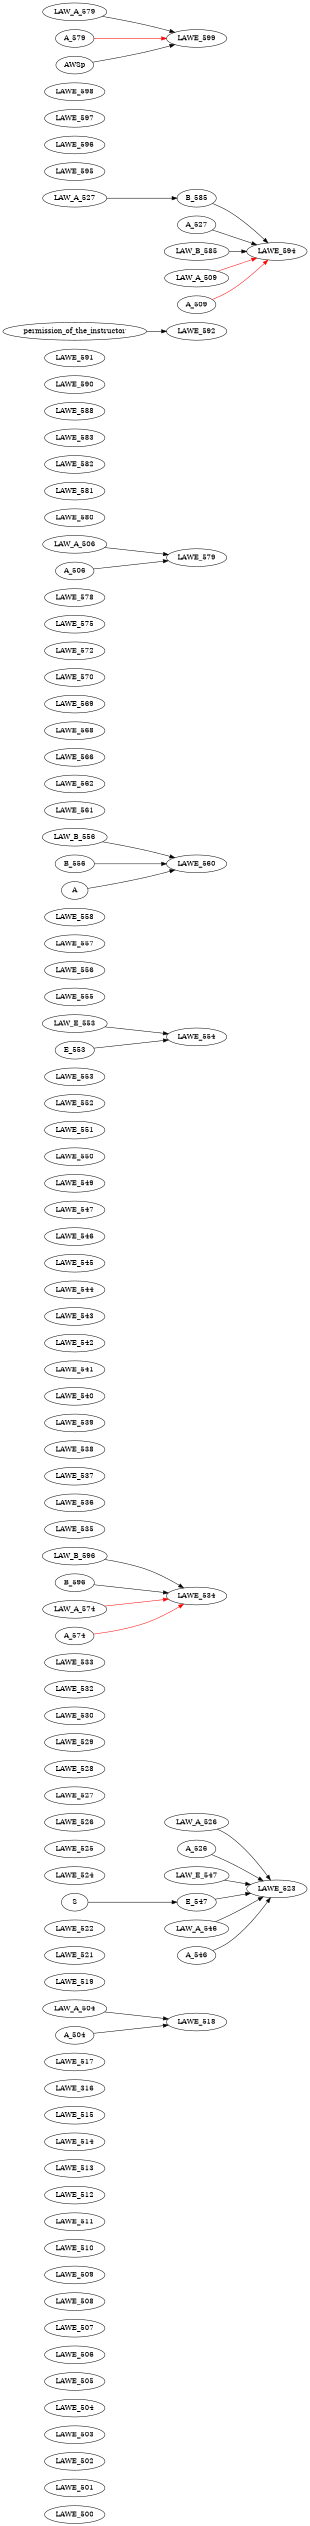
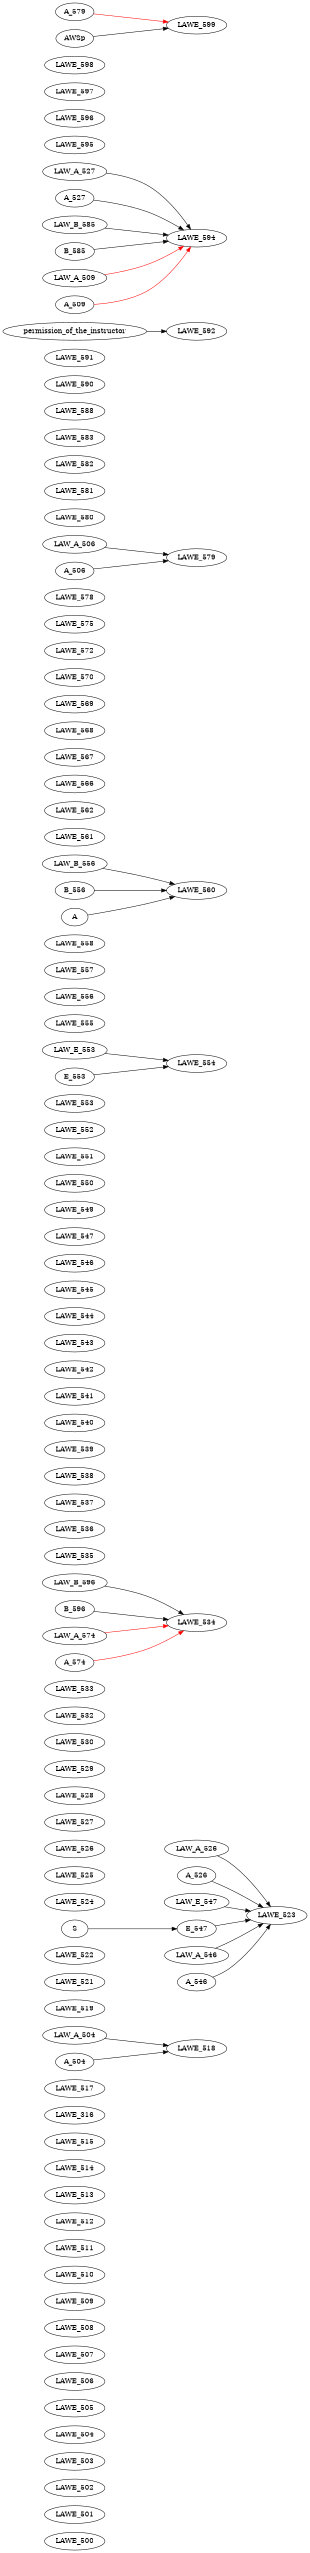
(75, 12) -> none
(139, 198) -> (153, 189)
none -> (75, 757)
